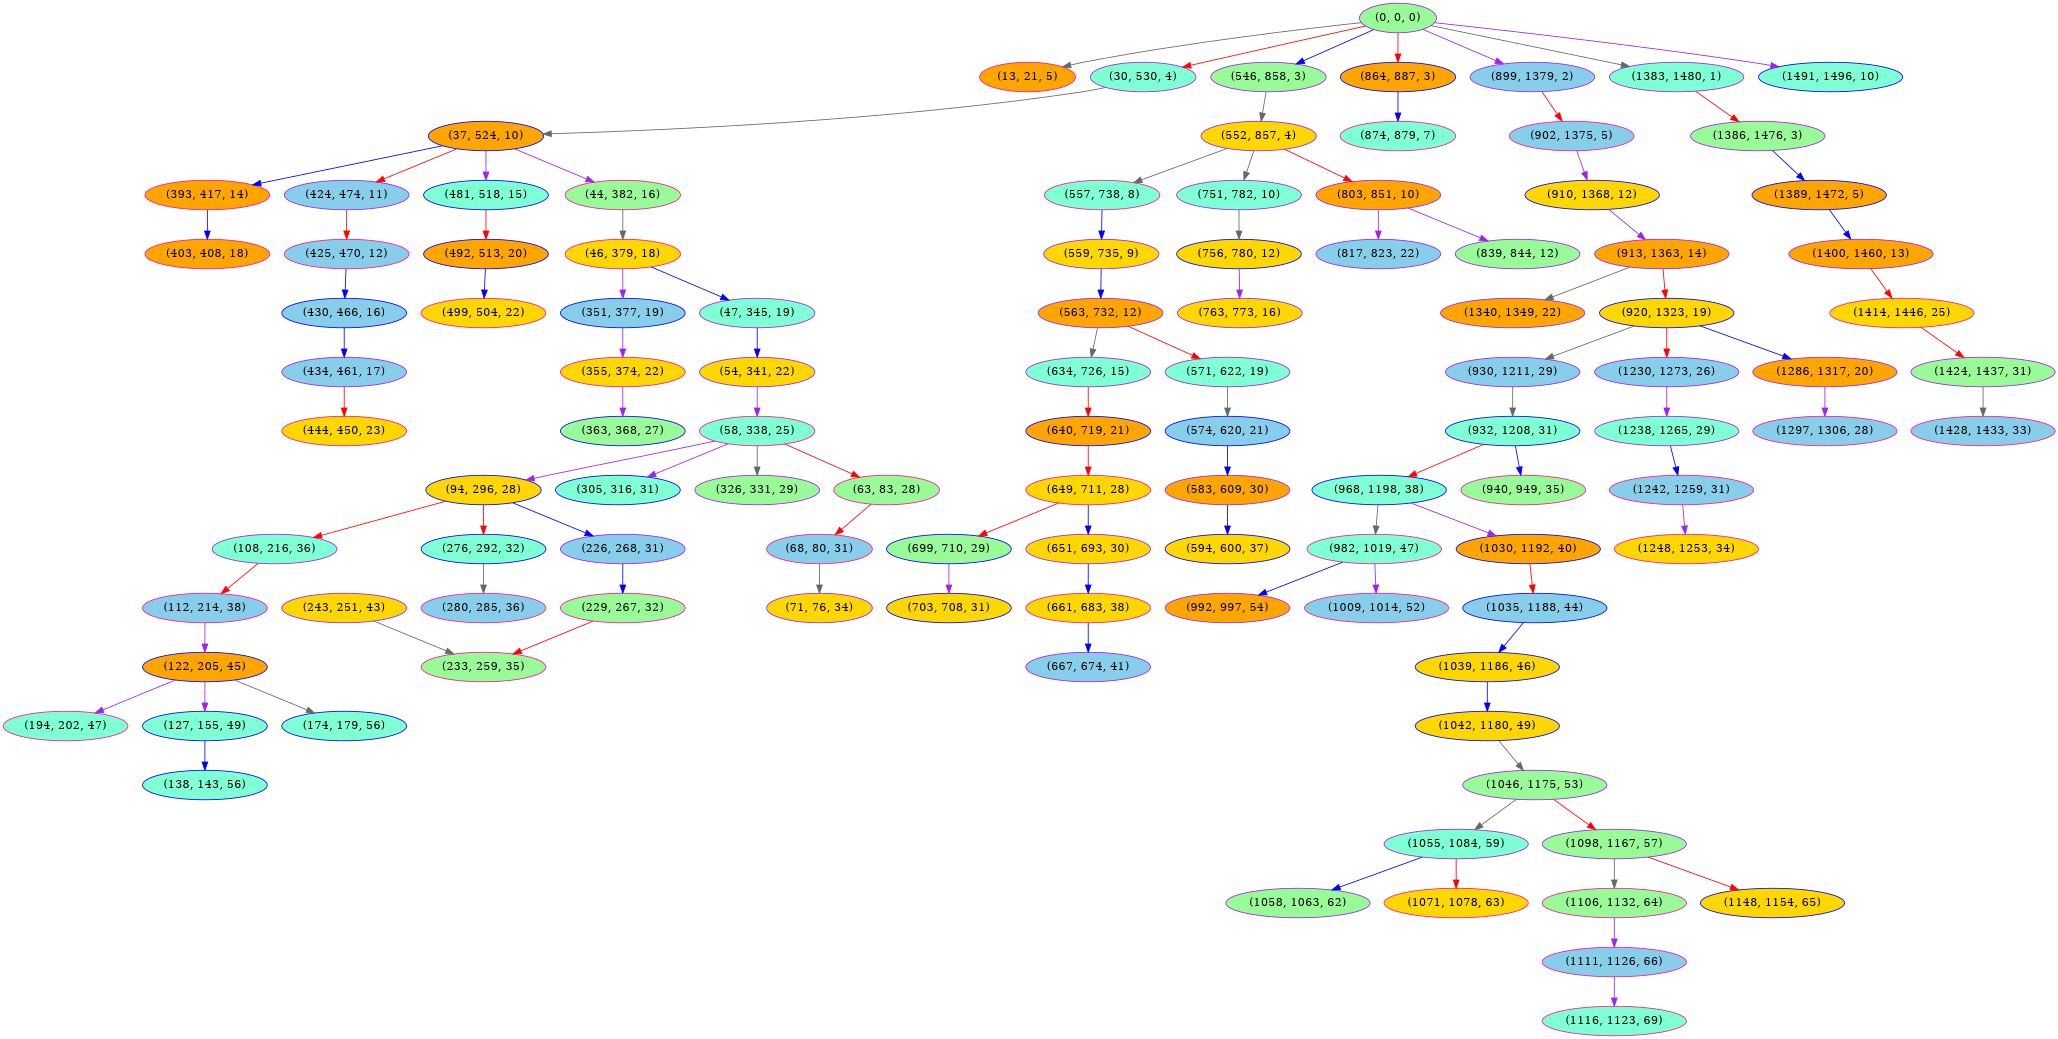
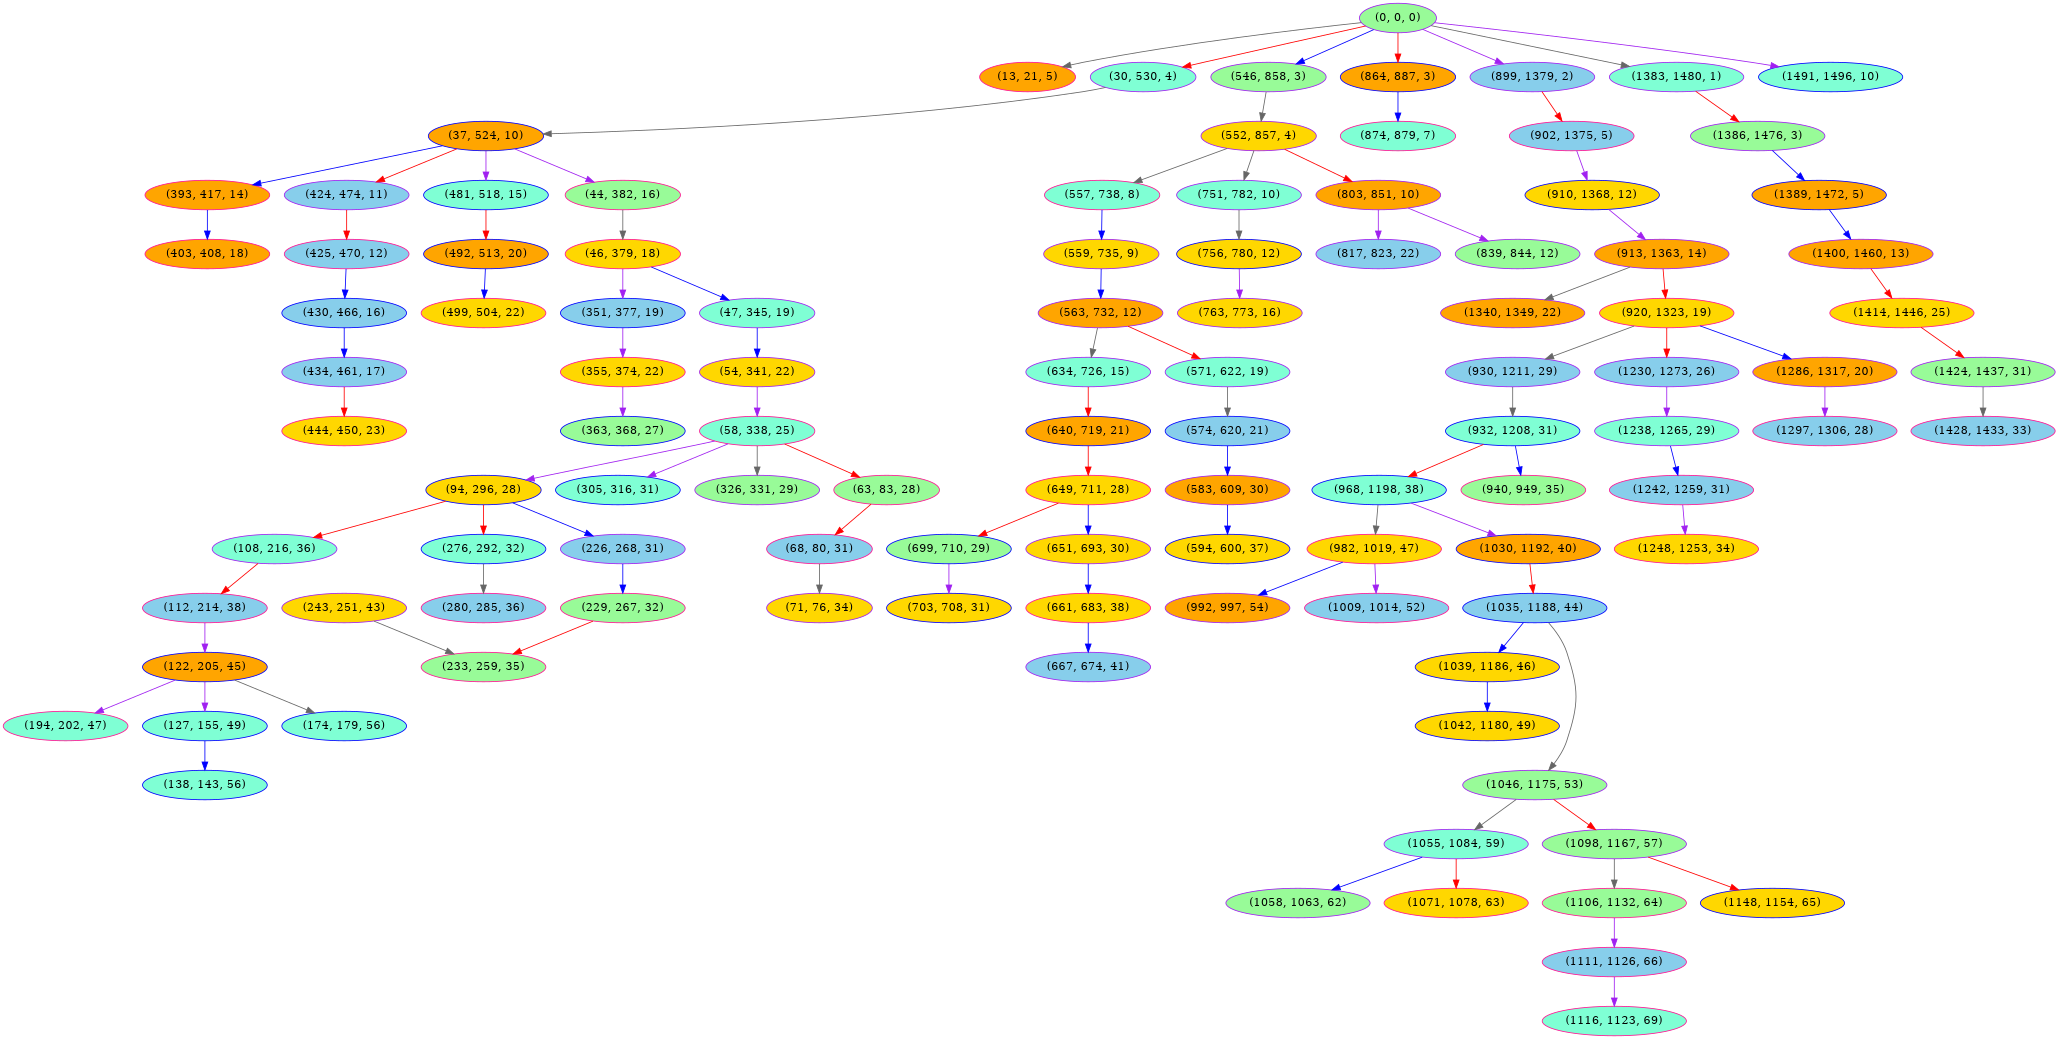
(1667, 313) -> (1667, 313)
(1374, 549) -> (1374, 549)
(1508, 752) -> (1576, 692)
